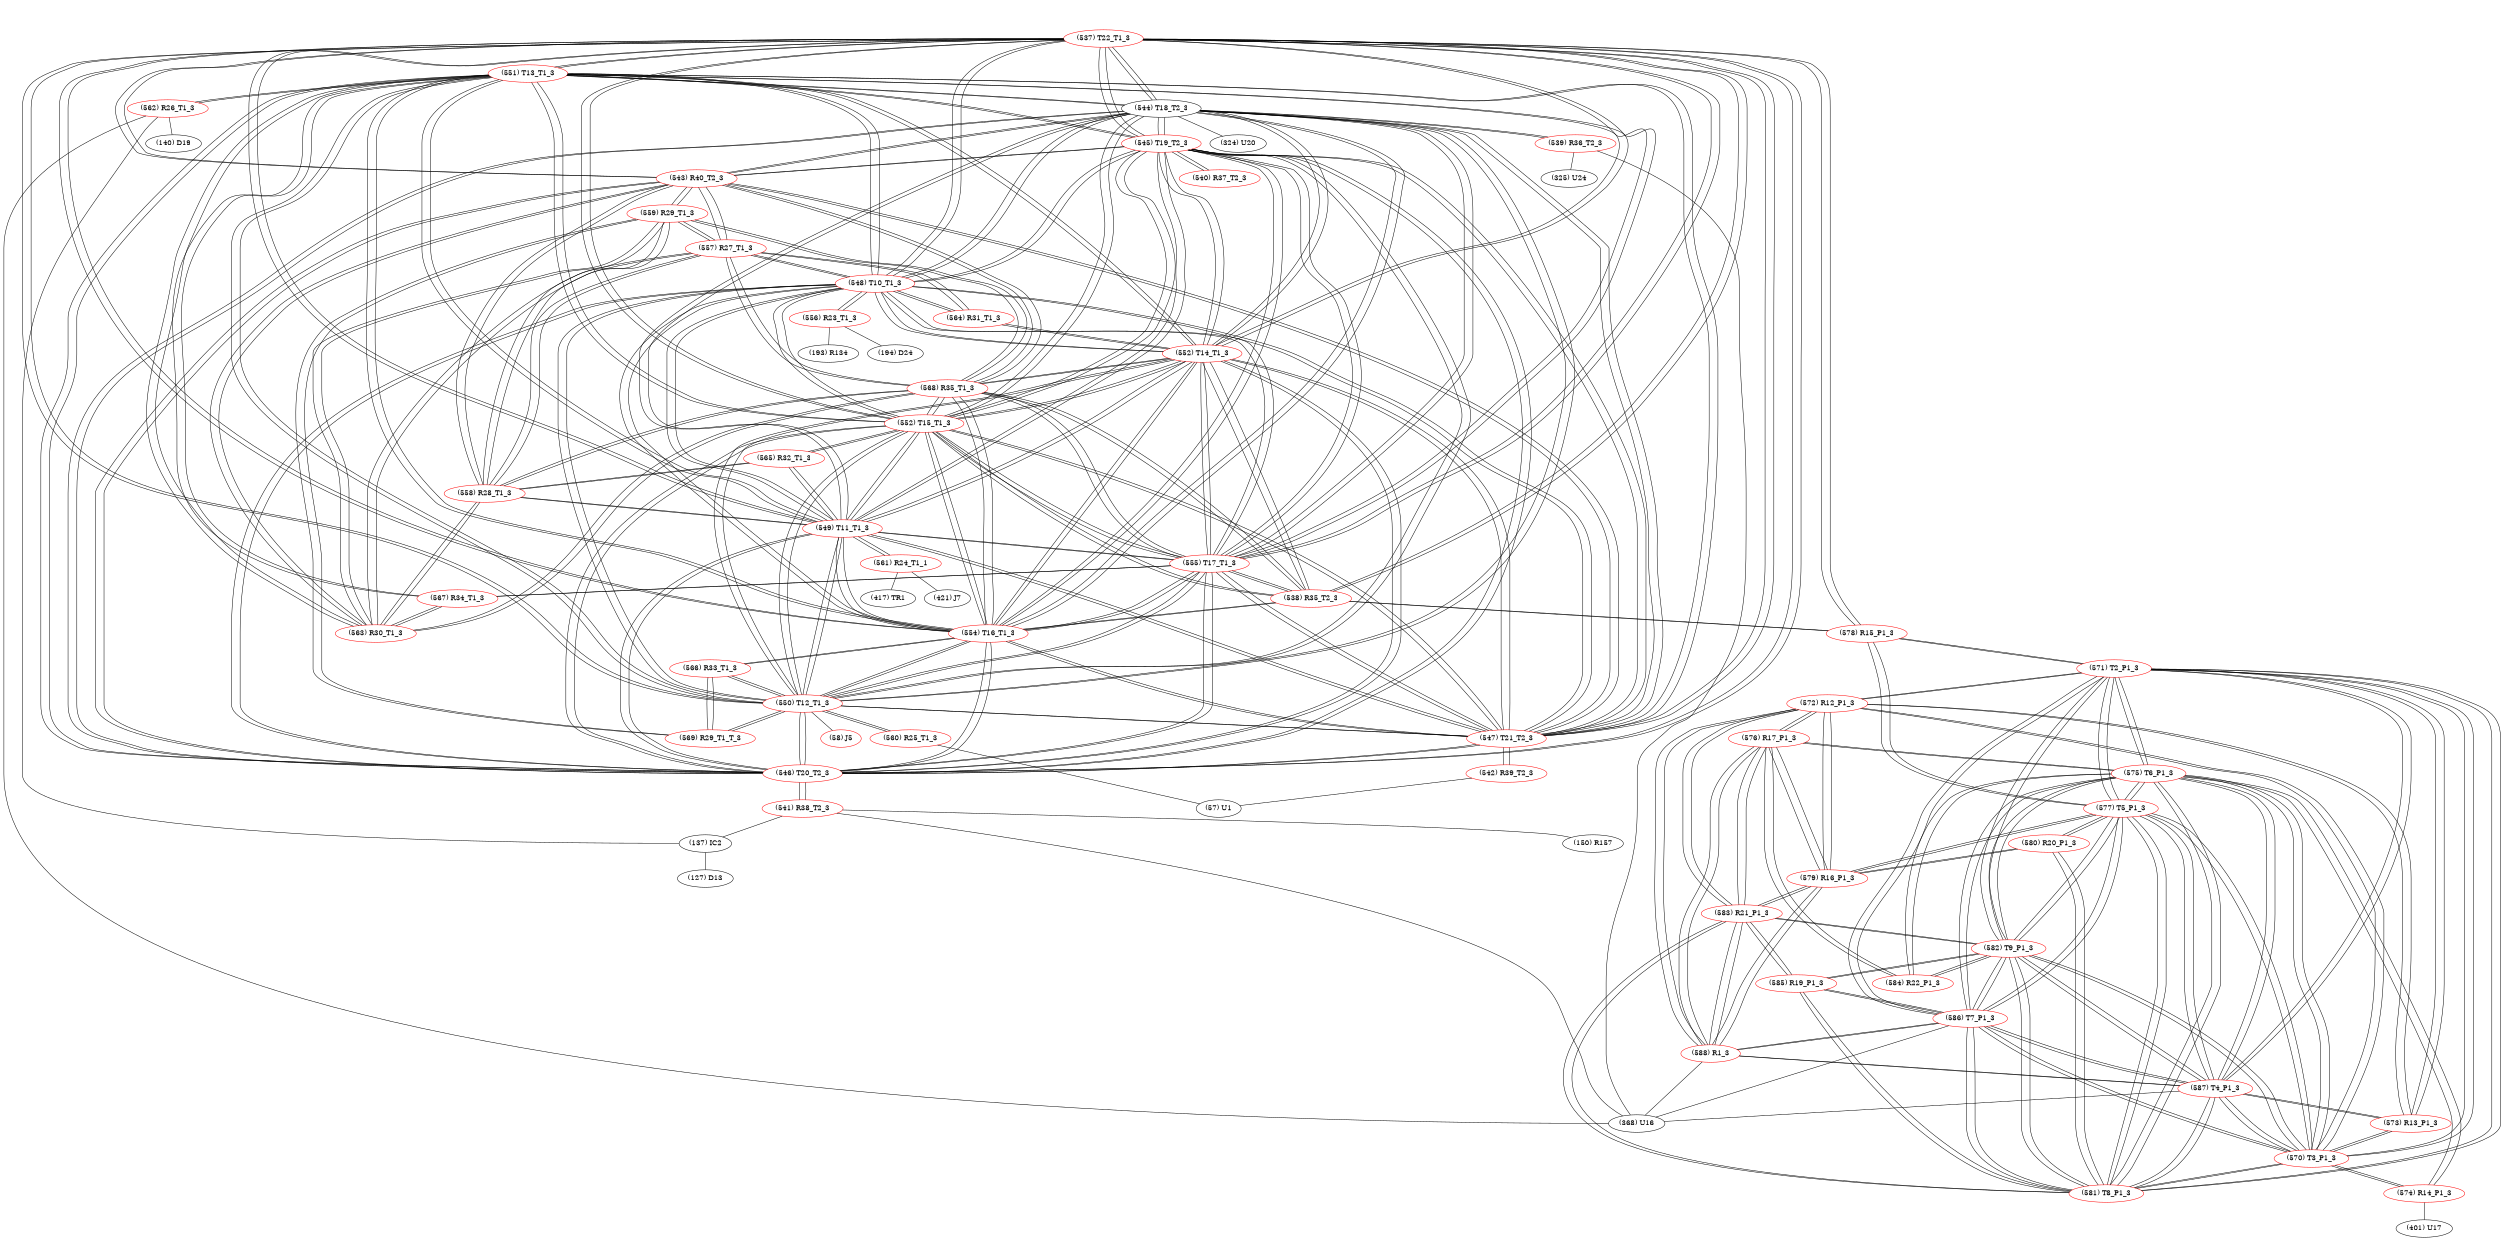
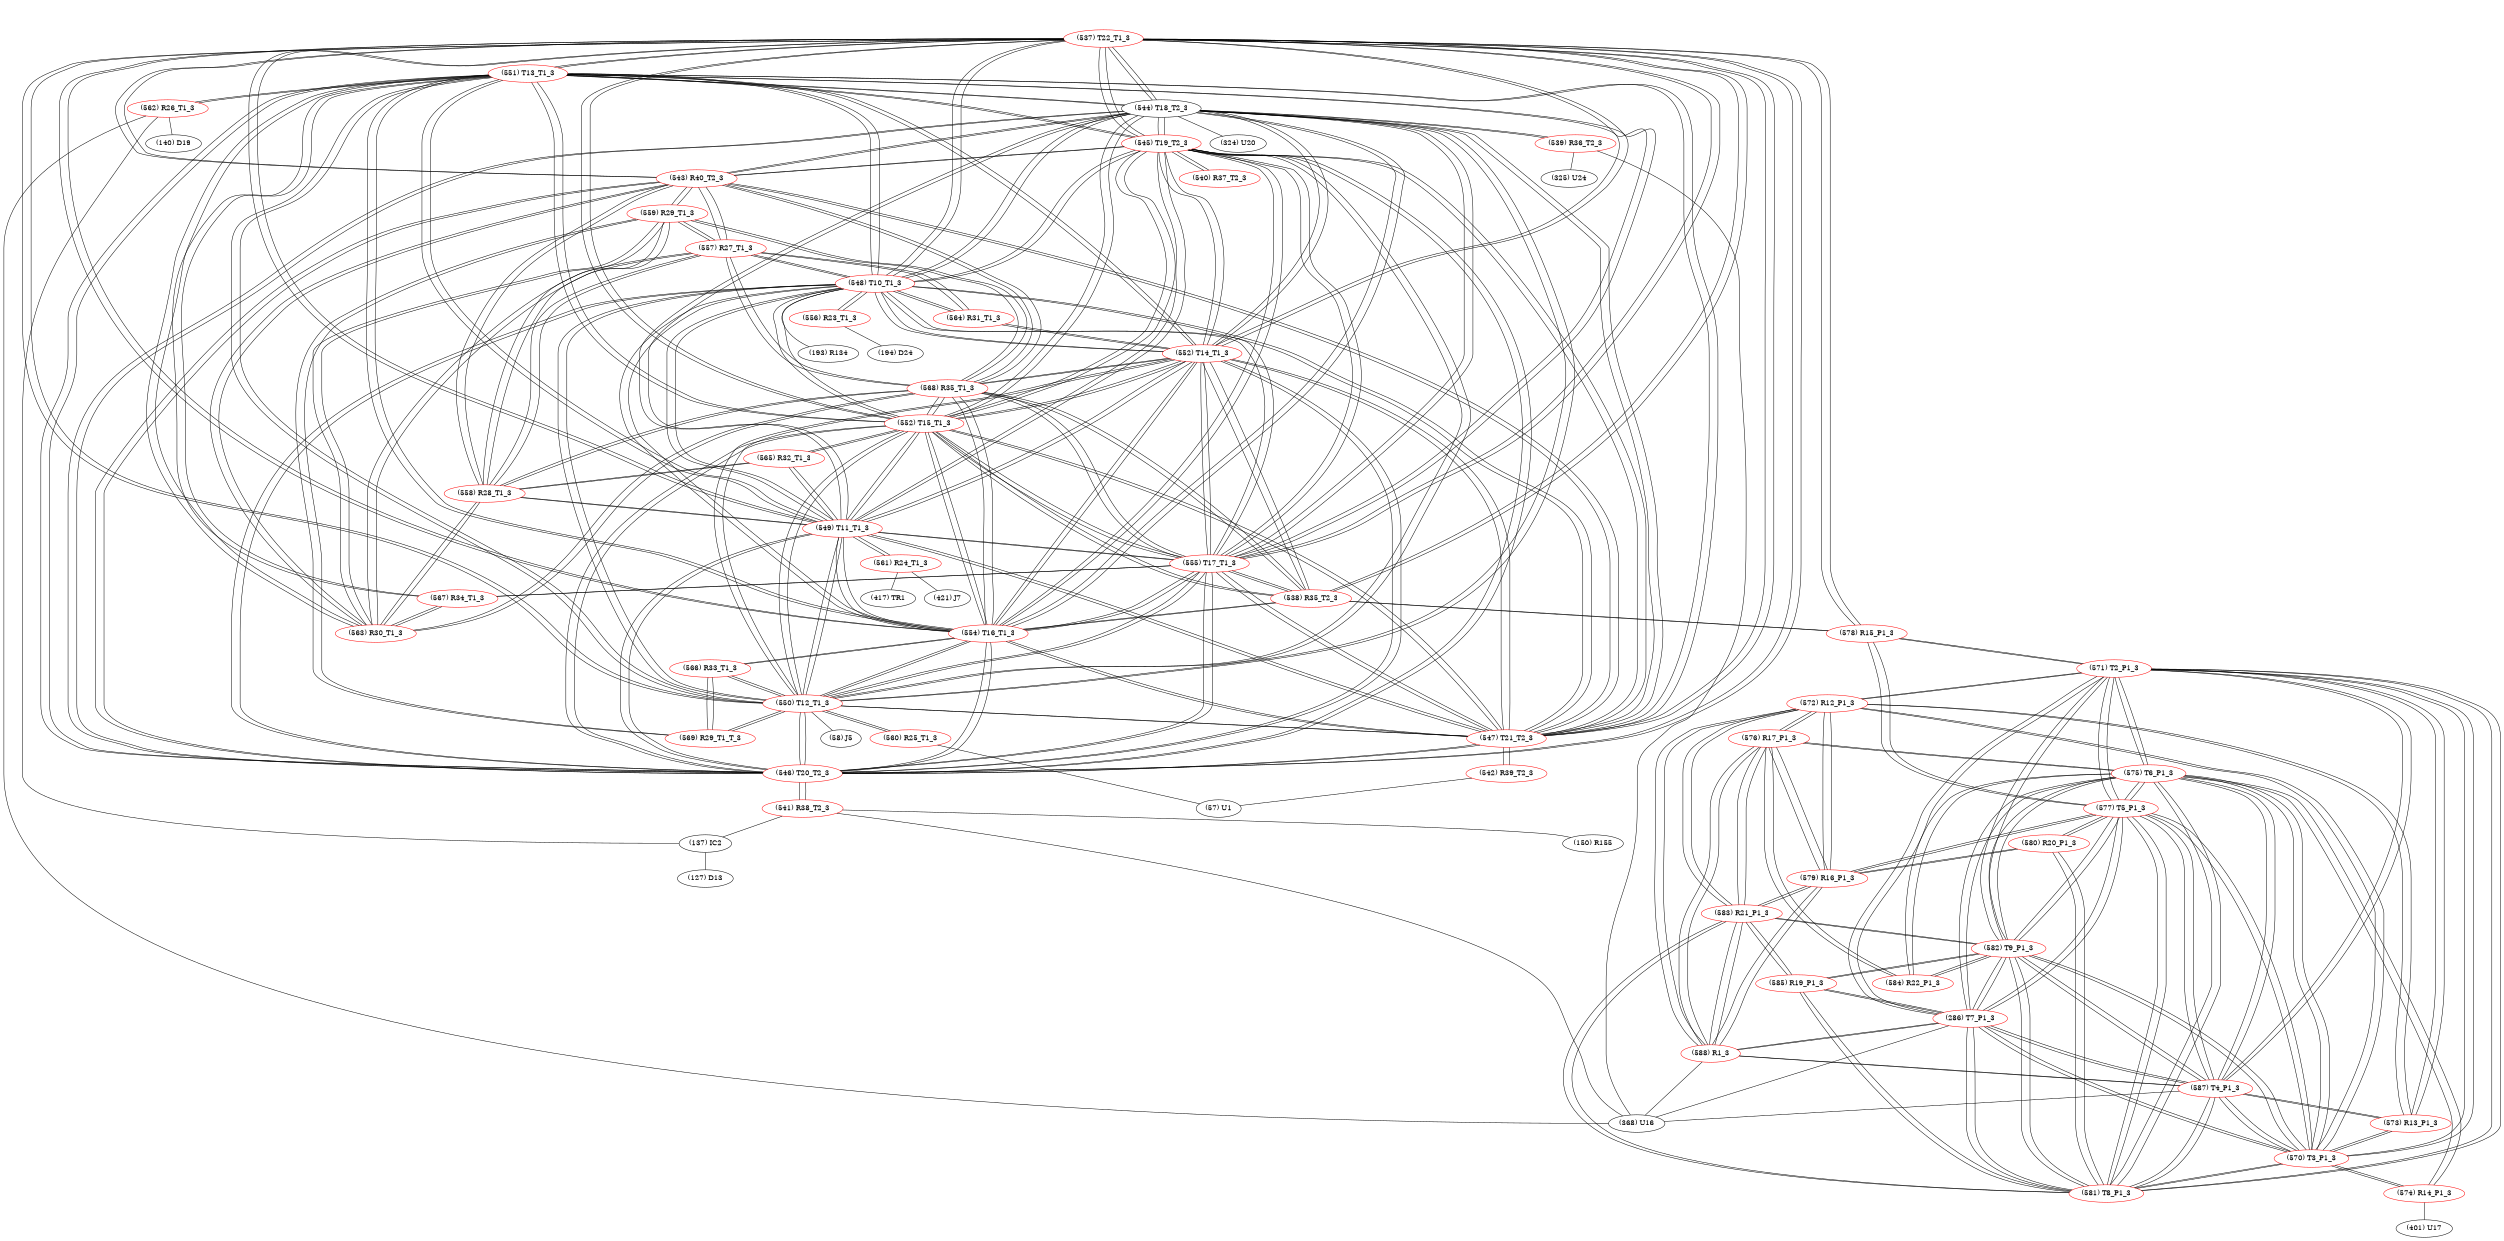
(829, 336) -> (790, 306)
(901, 564) -> (901, 564)
(841, 739) -> (841, 739)
(1593, 844) -> (1593, 844)
(1970, 1019) -> (1970, 1019)
